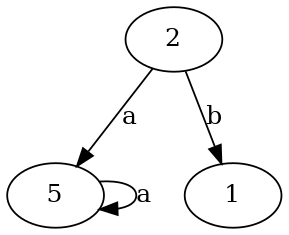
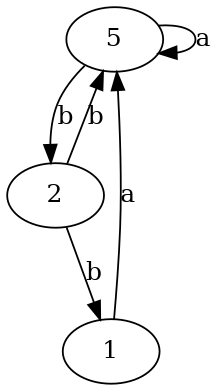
none -> (59, 101)
(130, 117) -> (97, 117)
none -> (121, 205)
